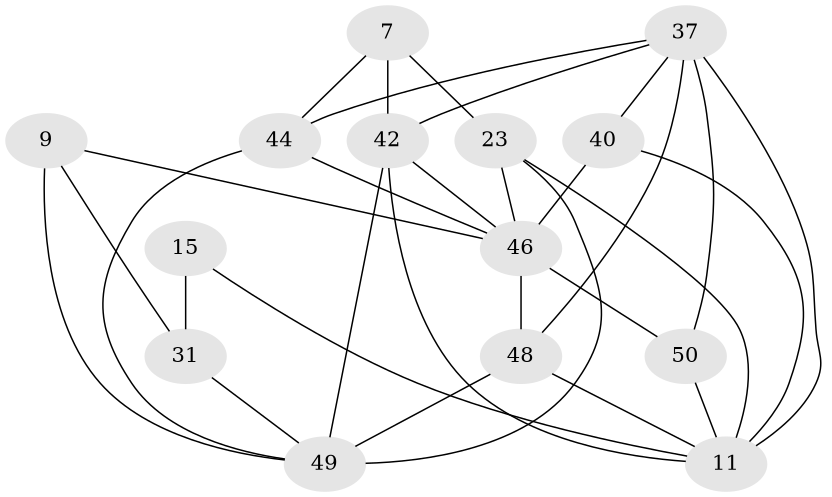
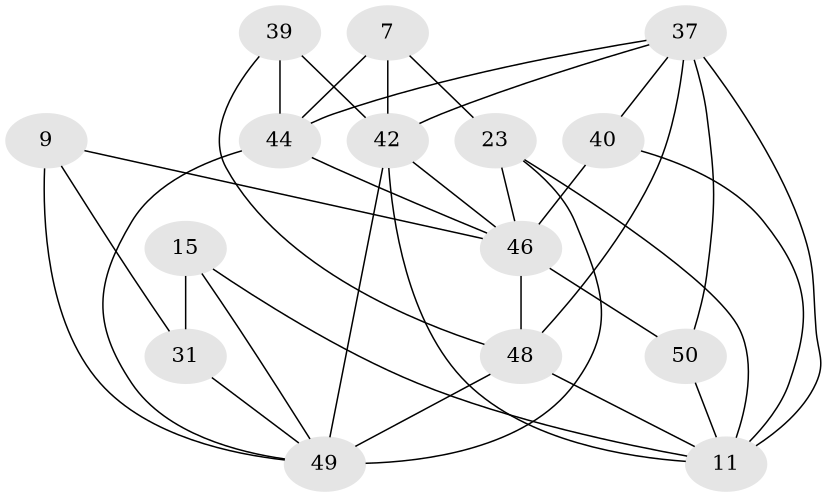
none -> (280, 33)
none -> (257, 356)
